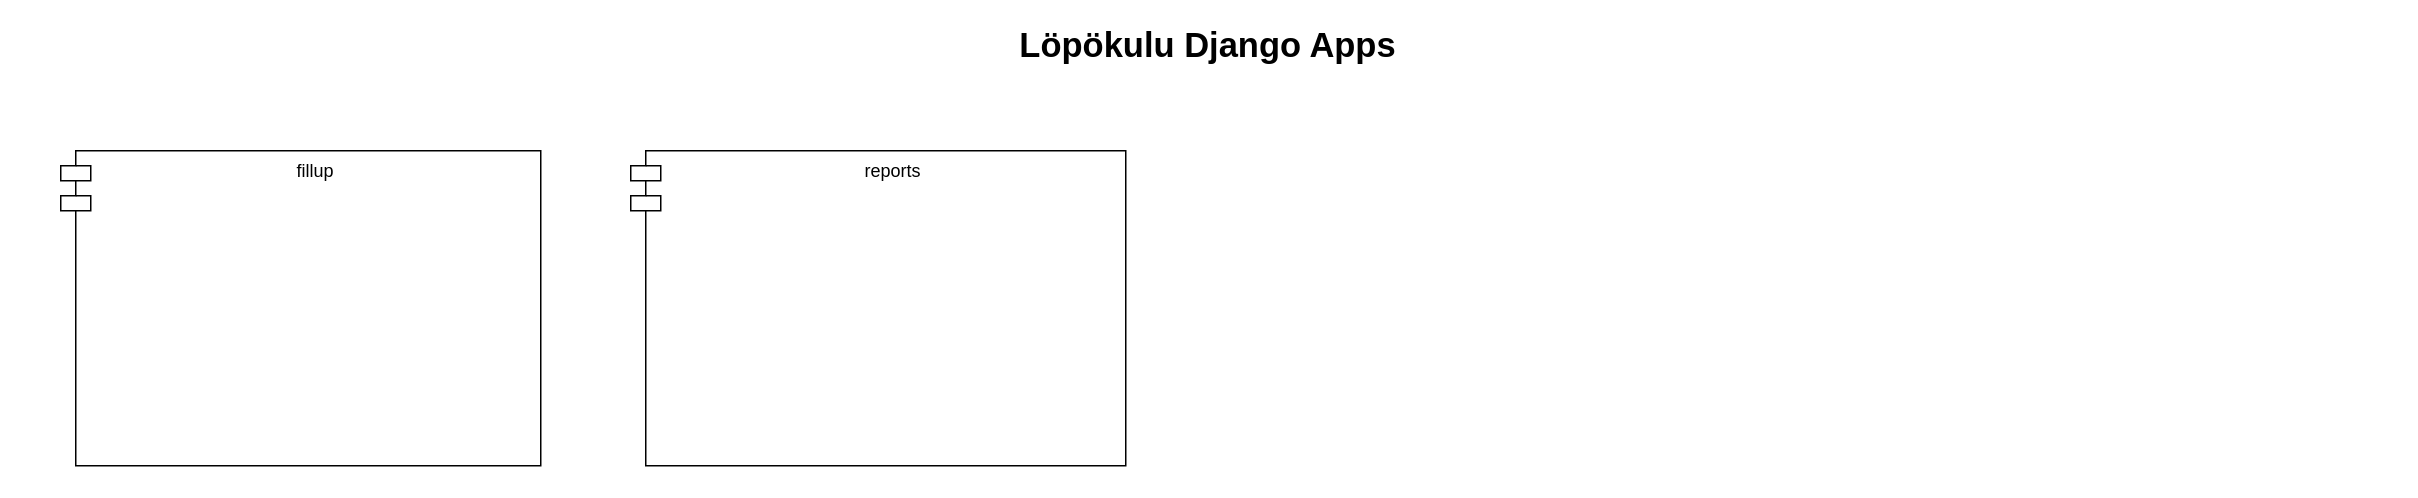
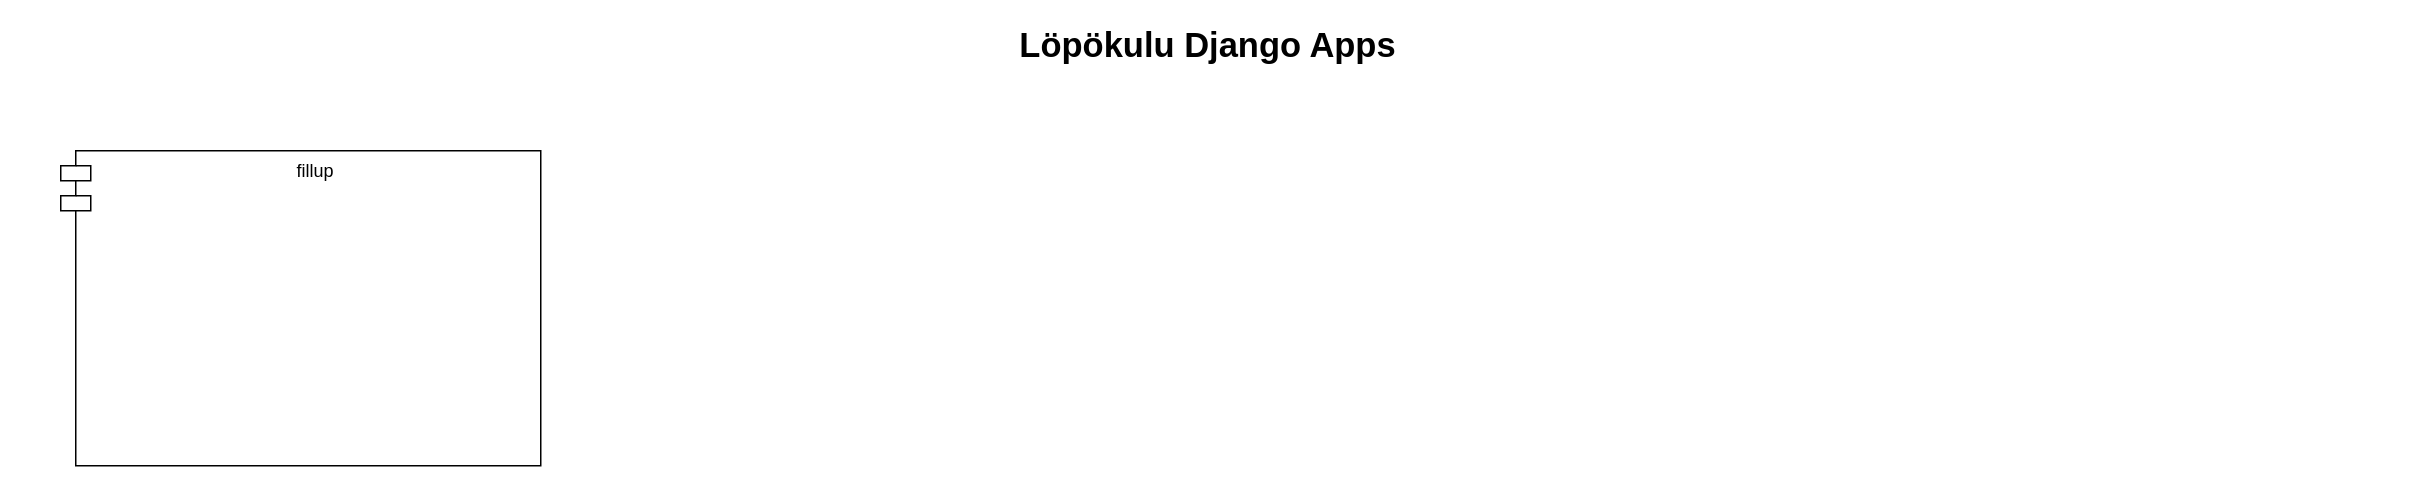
(878, 308) -> none
